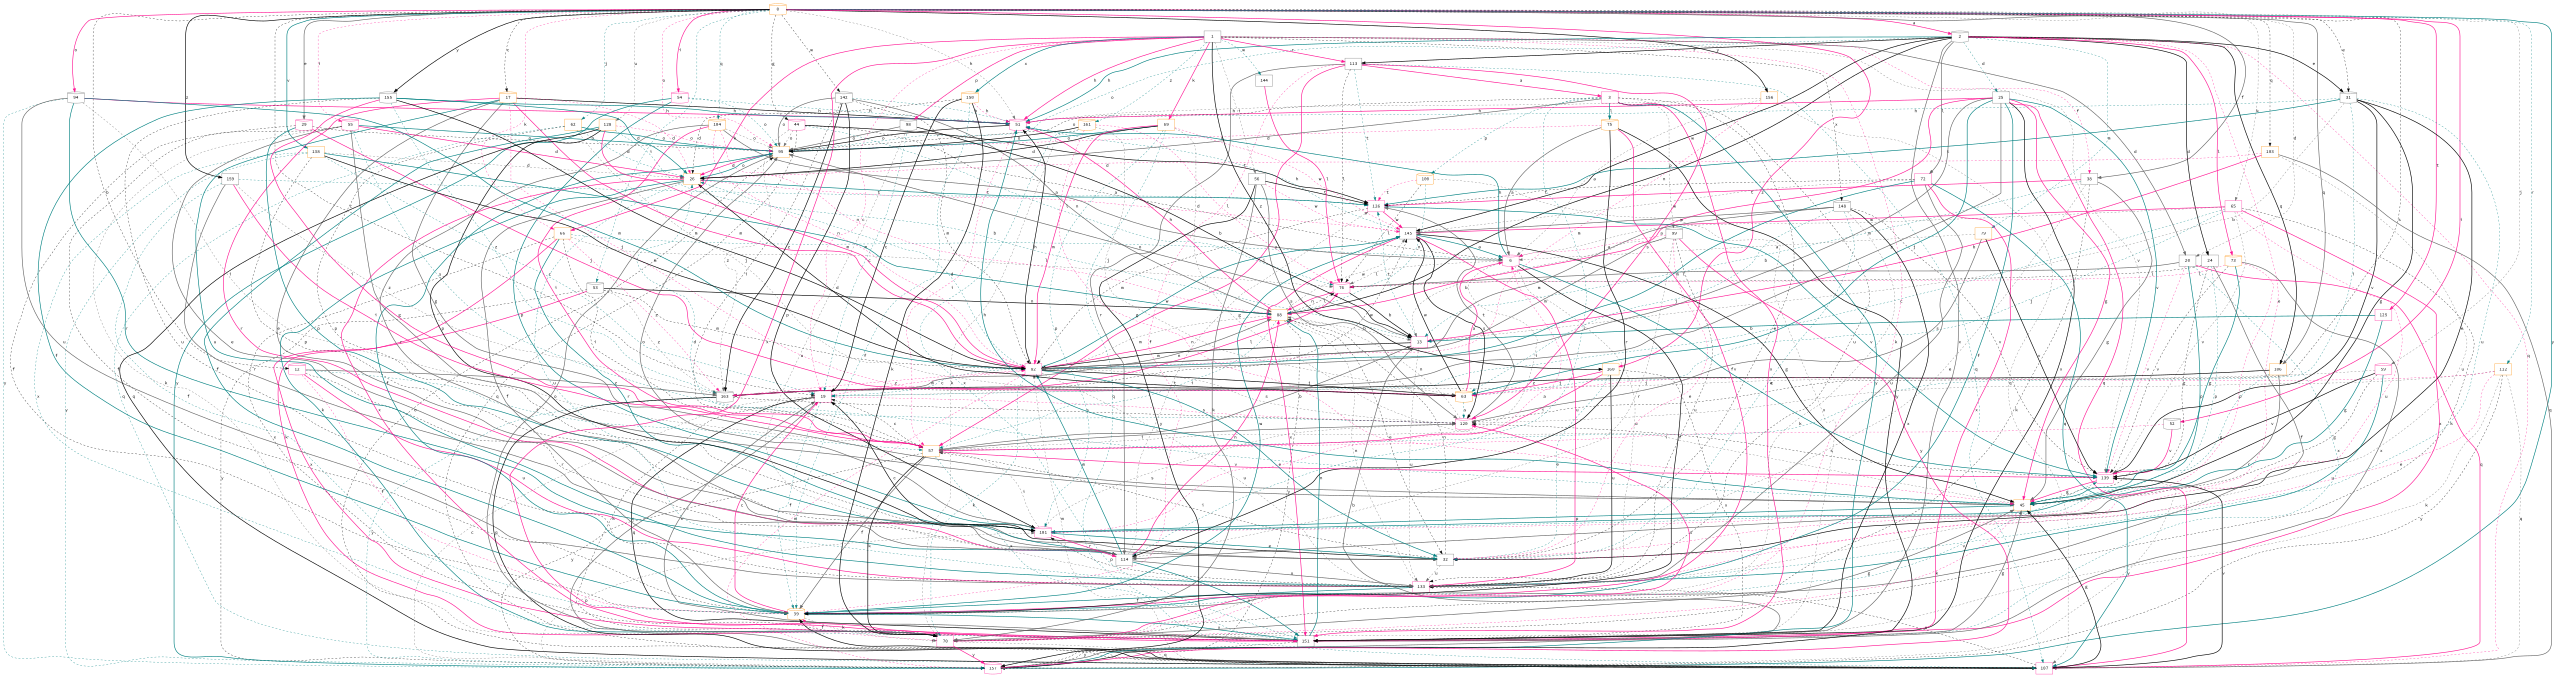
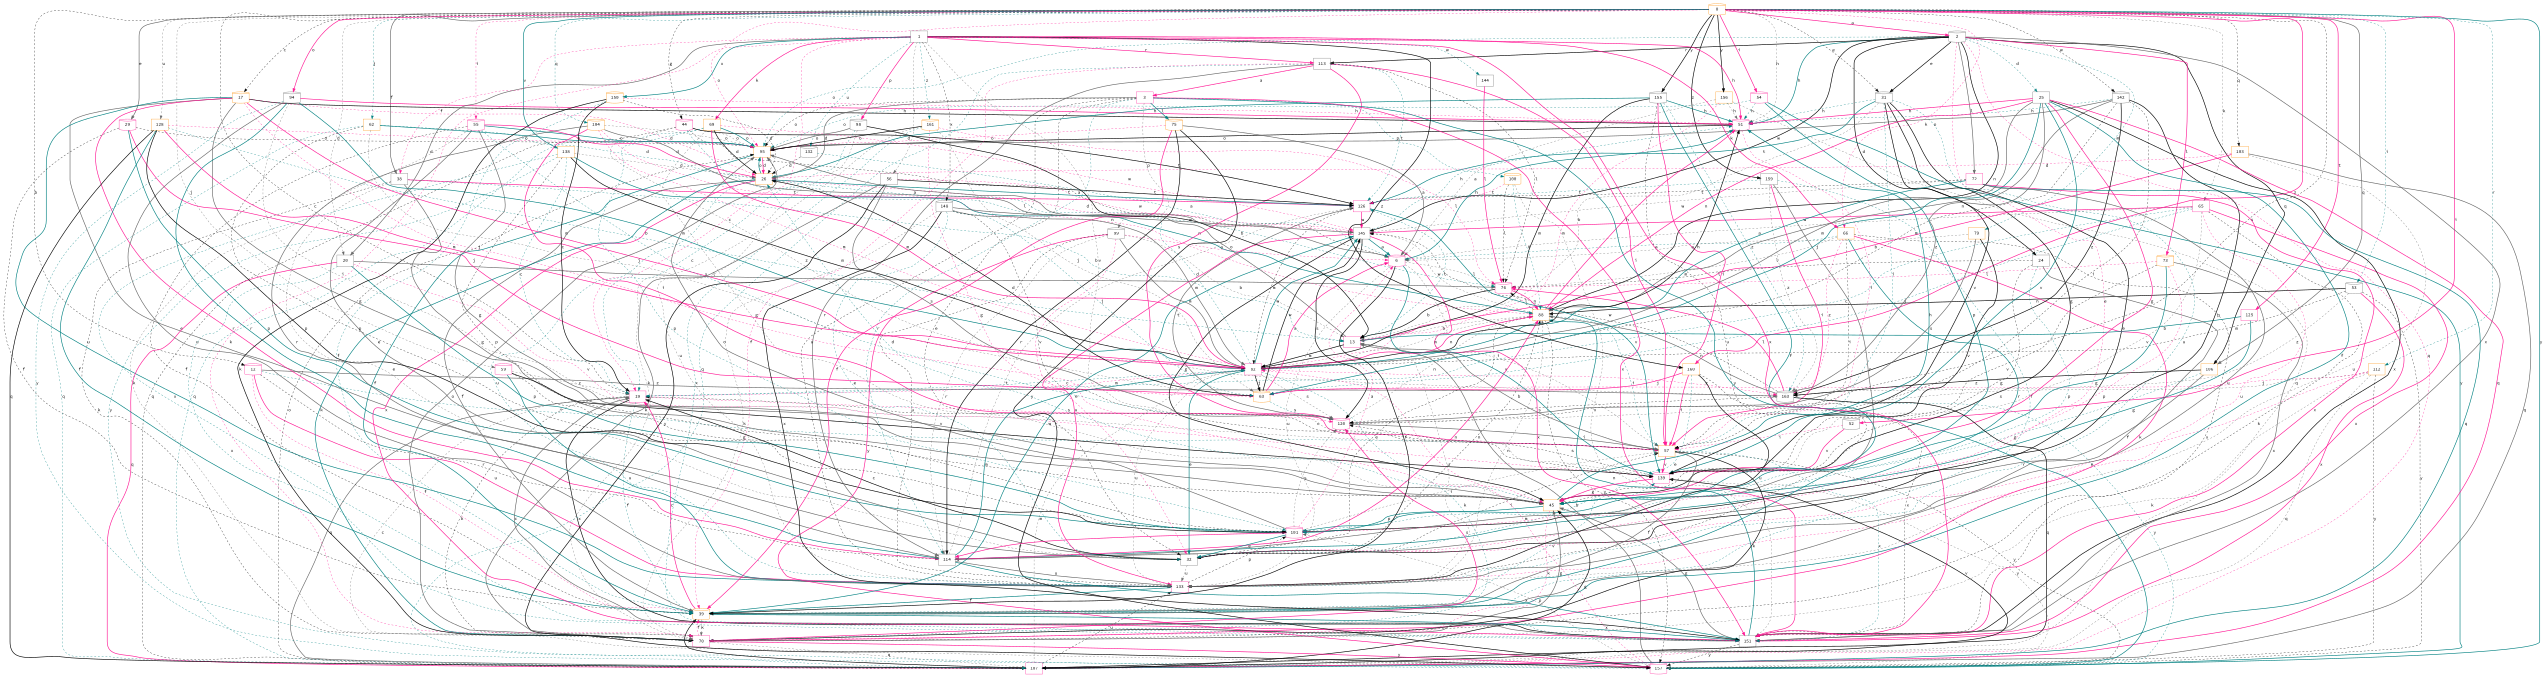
none -> (809, 152)
